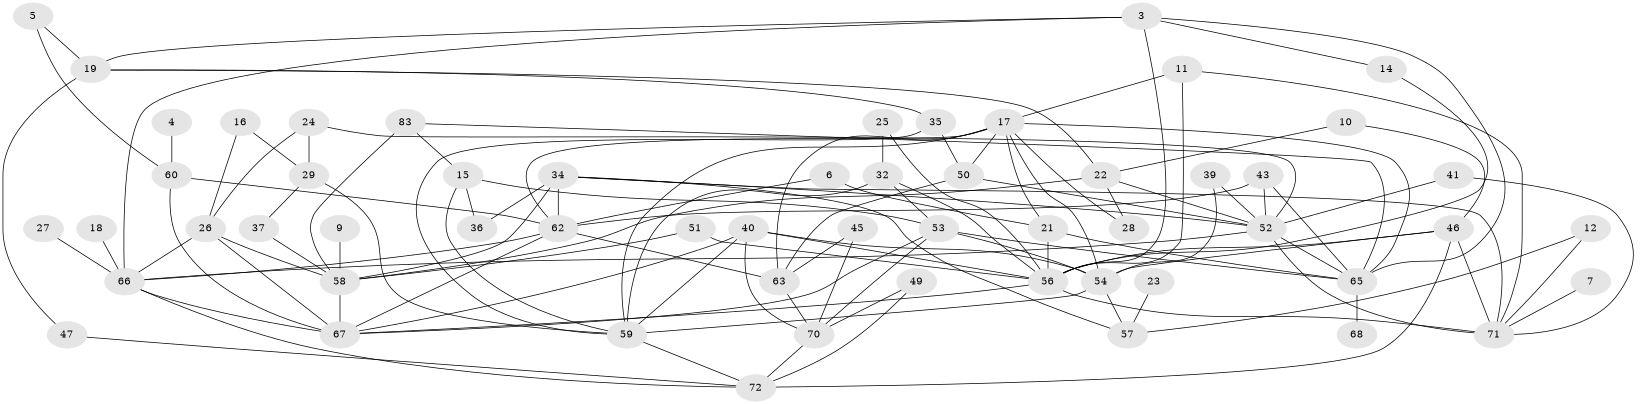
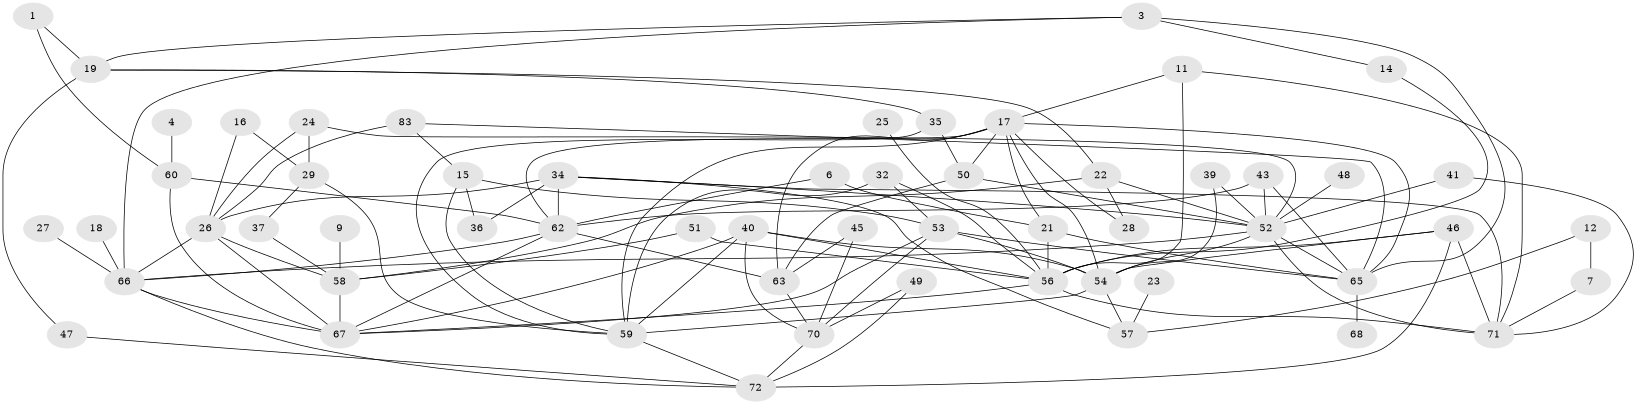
(33, 16) -> (33, 16)
(1346, 122) -> none
(883, 150) -> none
none -> (1344, 176)
(1166, 186) -> none
(325, 201) -> (294, 156)
(467, 255) -> (387, 196)
none -> (1183, 255)
(1544, 283) -> (1591, 255)
